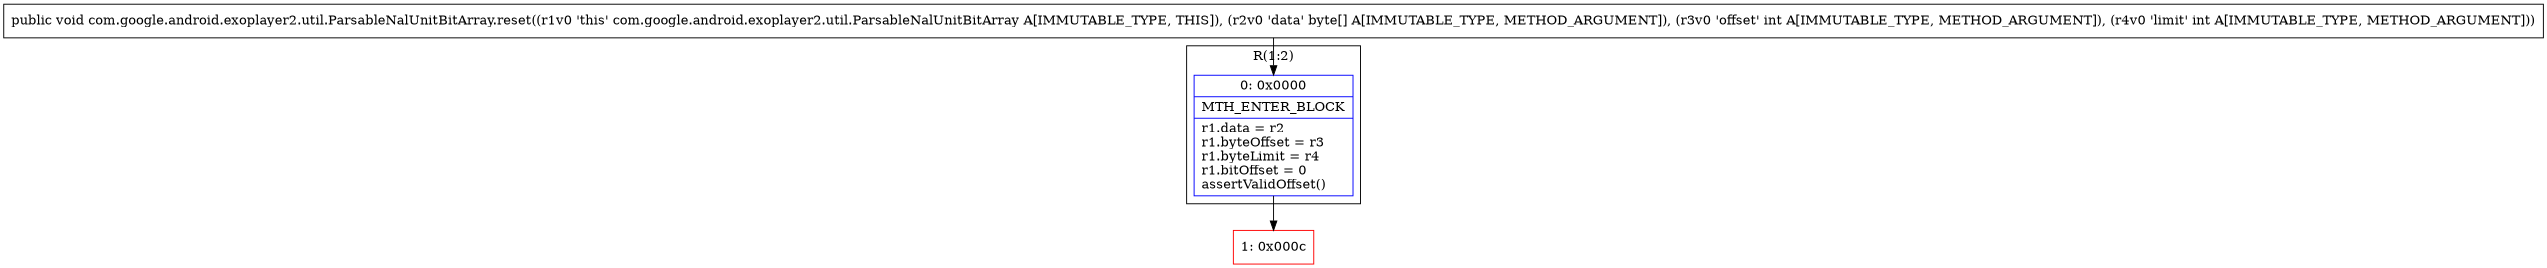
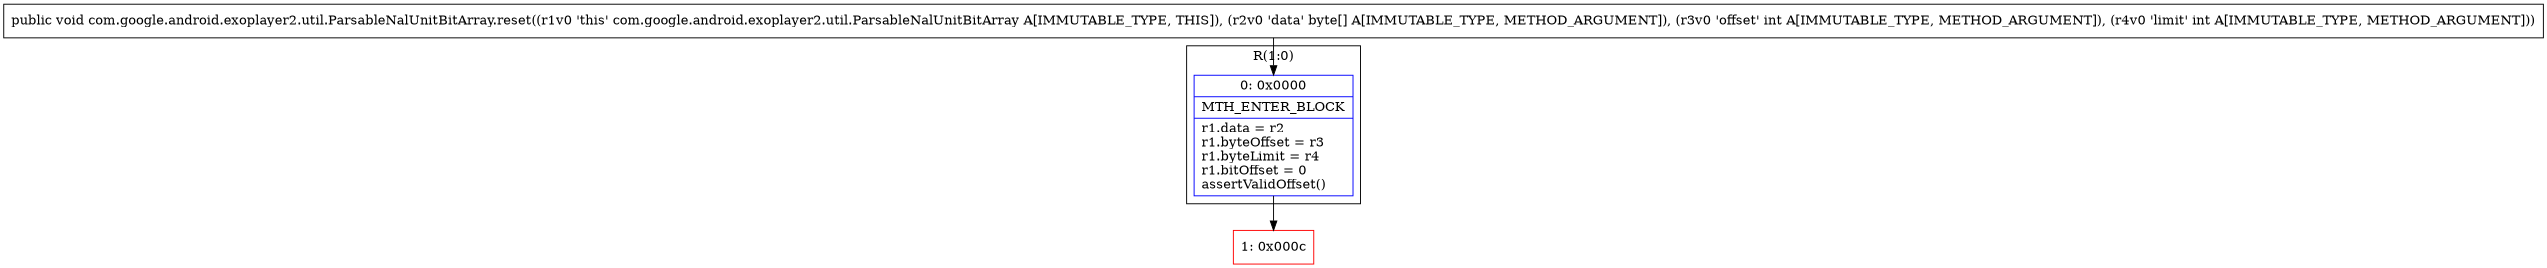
(1274, 57) -> (1274, 57)
